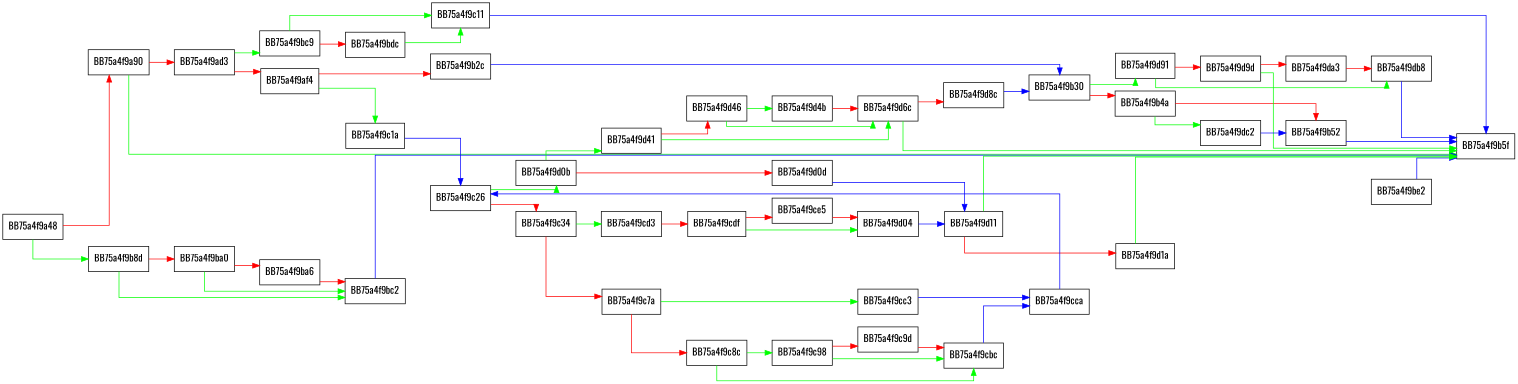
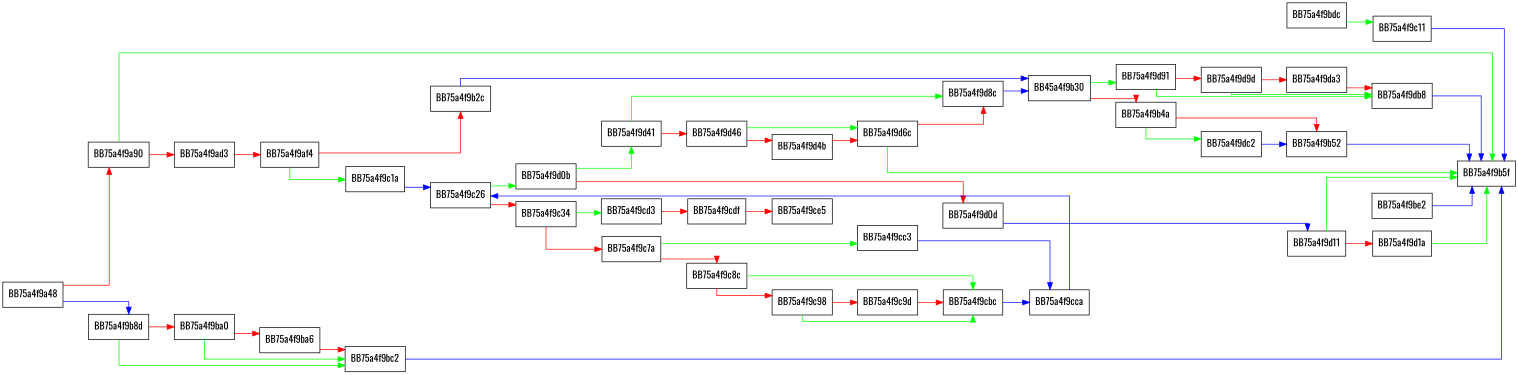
(290, 43) -> none
(1059, 88) -> (1059, 88)
(756, 108) -> (756, 140)
(781, 140) -> (771, 96)
(1273, 146) -> (1297, 94)
(888, 224) -> none
(47, 259) -> (99, 301)
(756, 353) -> (737, 296)
